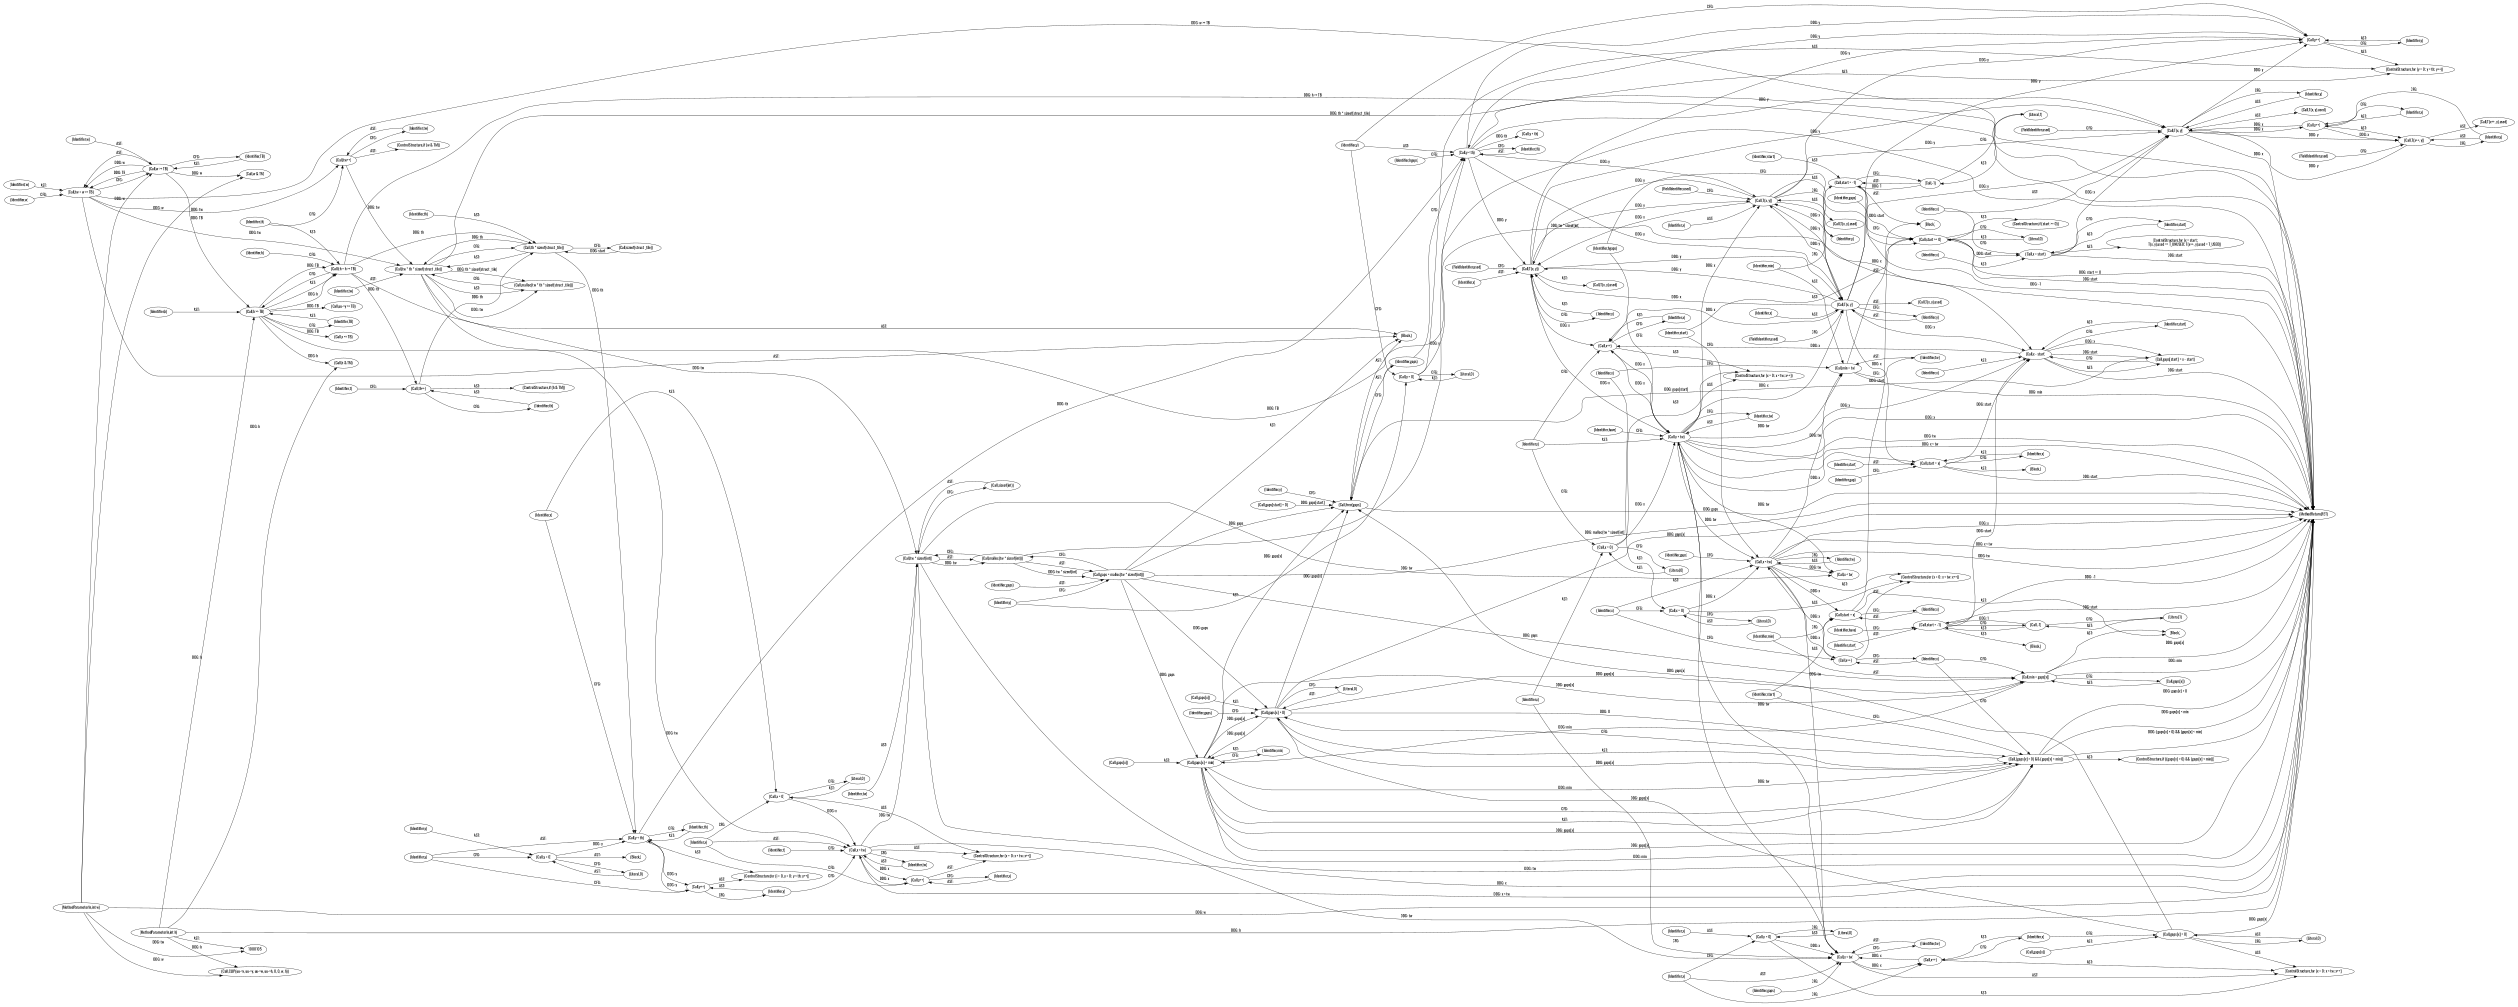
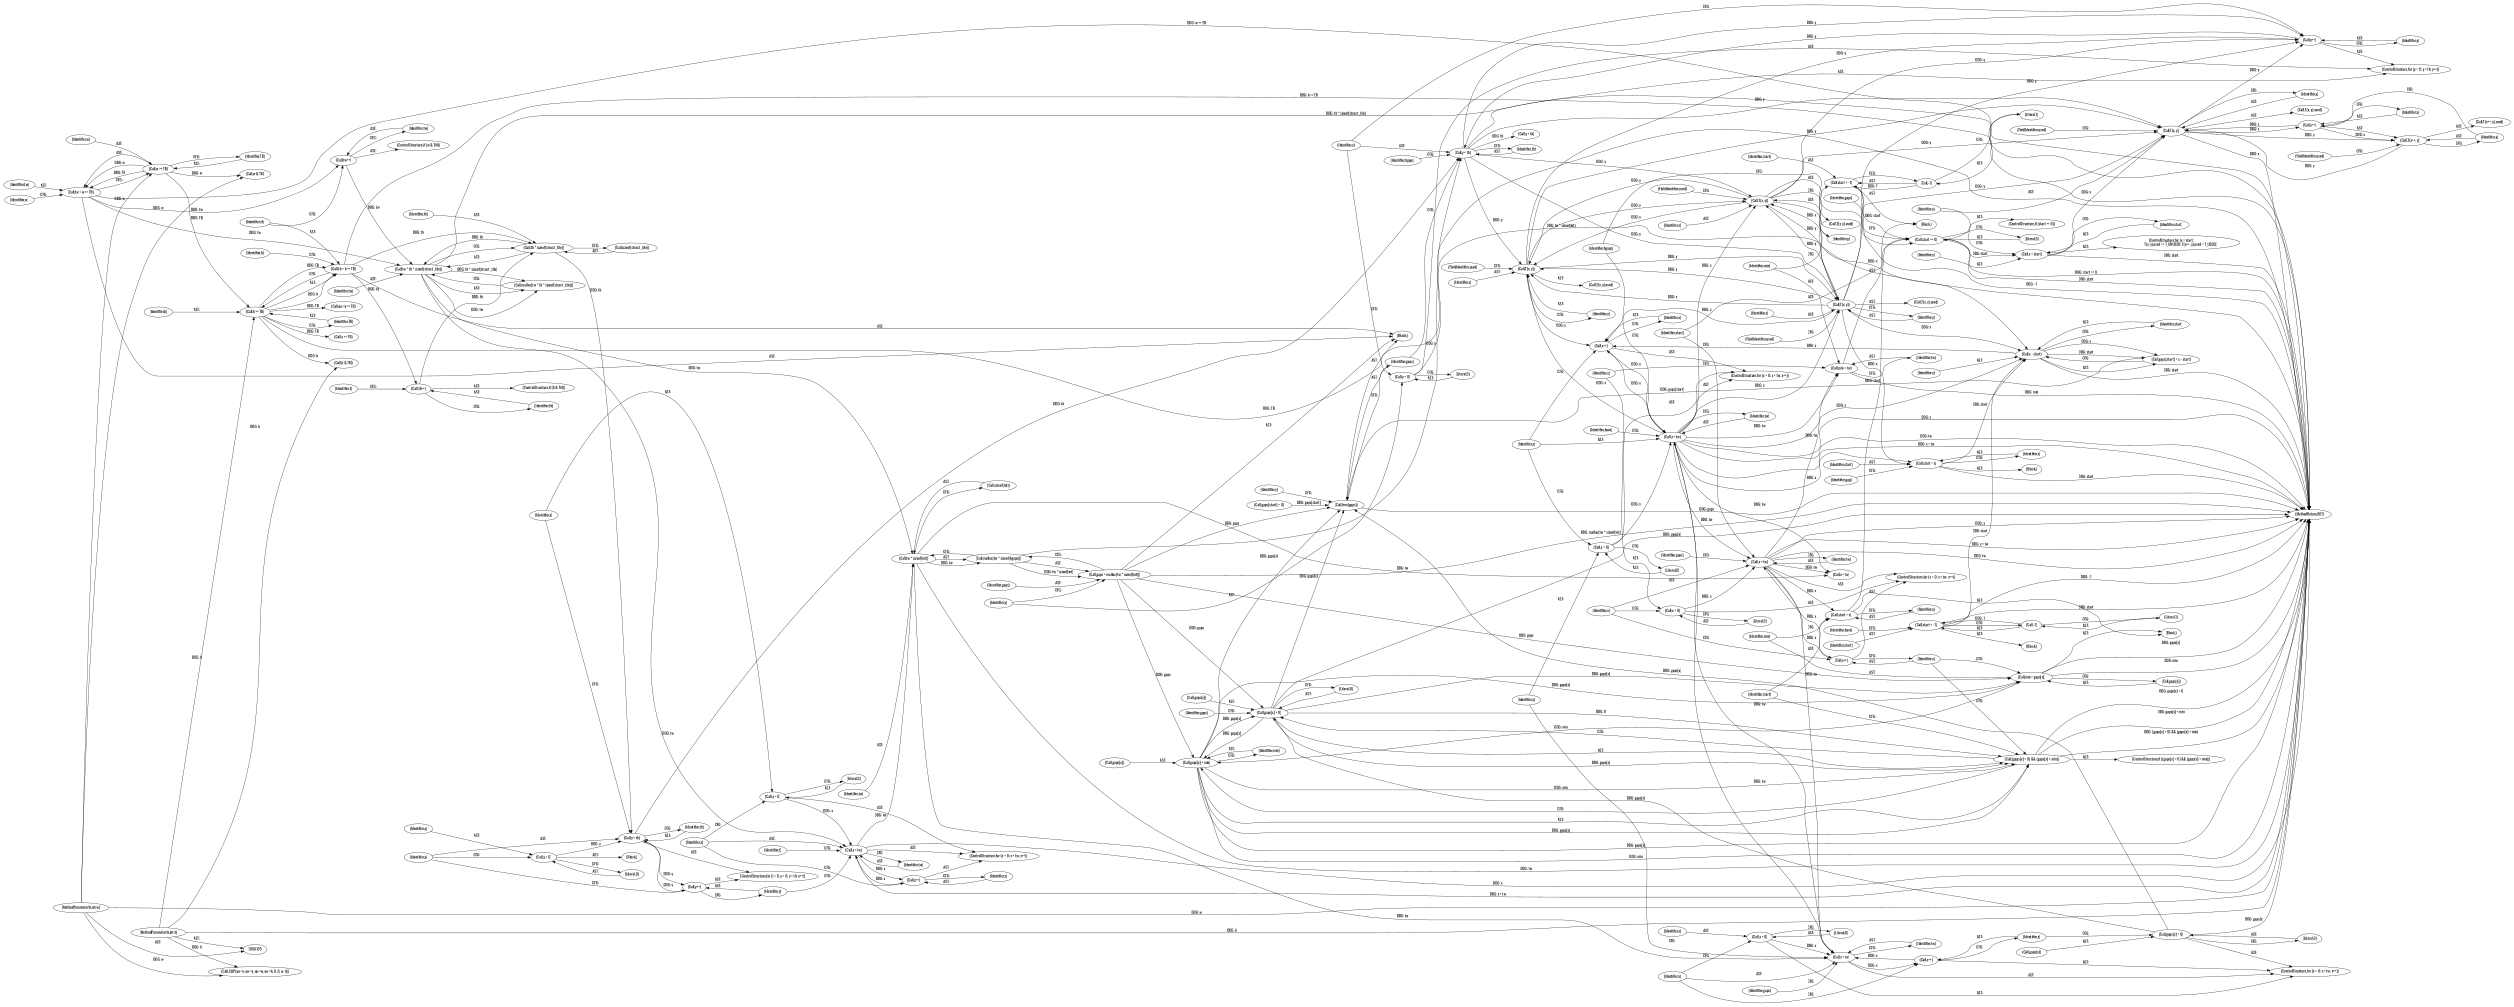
(598, 251) -> (596, 251)
(1002, 559) -> (999, 559)
(158, 942) -> (158, 942)
